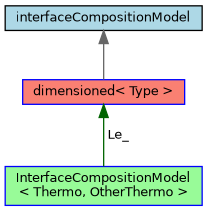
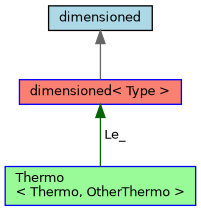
(104, 18) -> (100, 18)
(104, 186) -> (100, 186)
